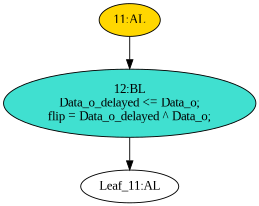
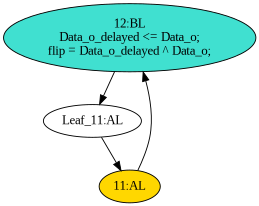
none -> (109, 150)
